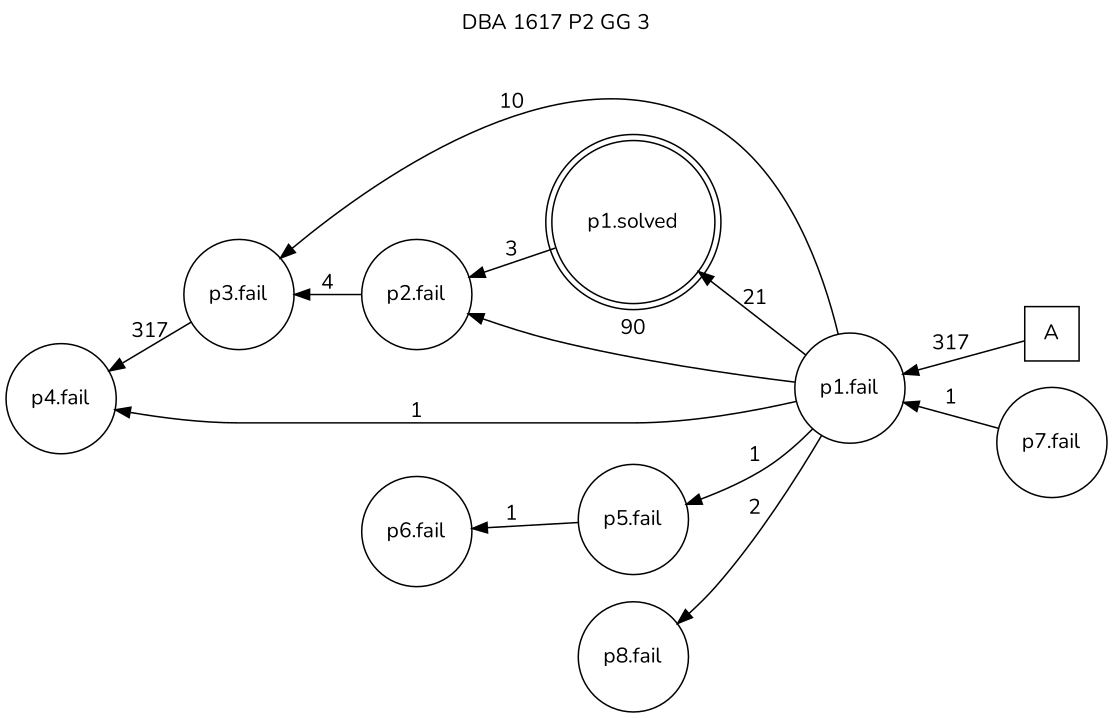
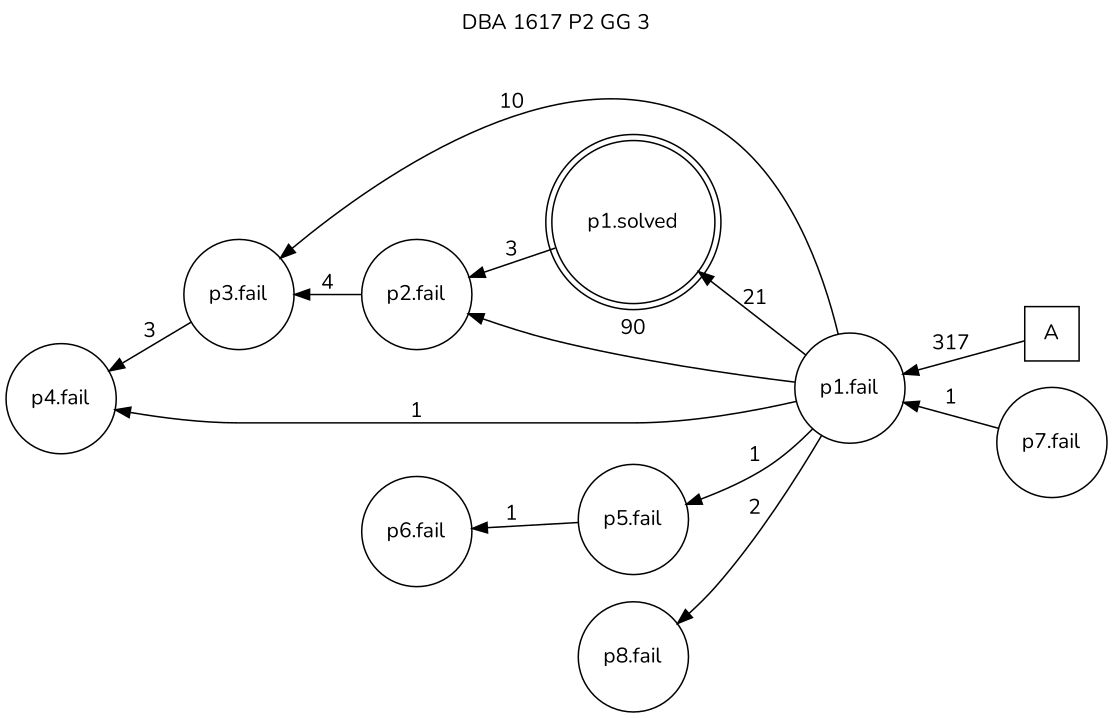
(150, 332) -> (150, 332)
